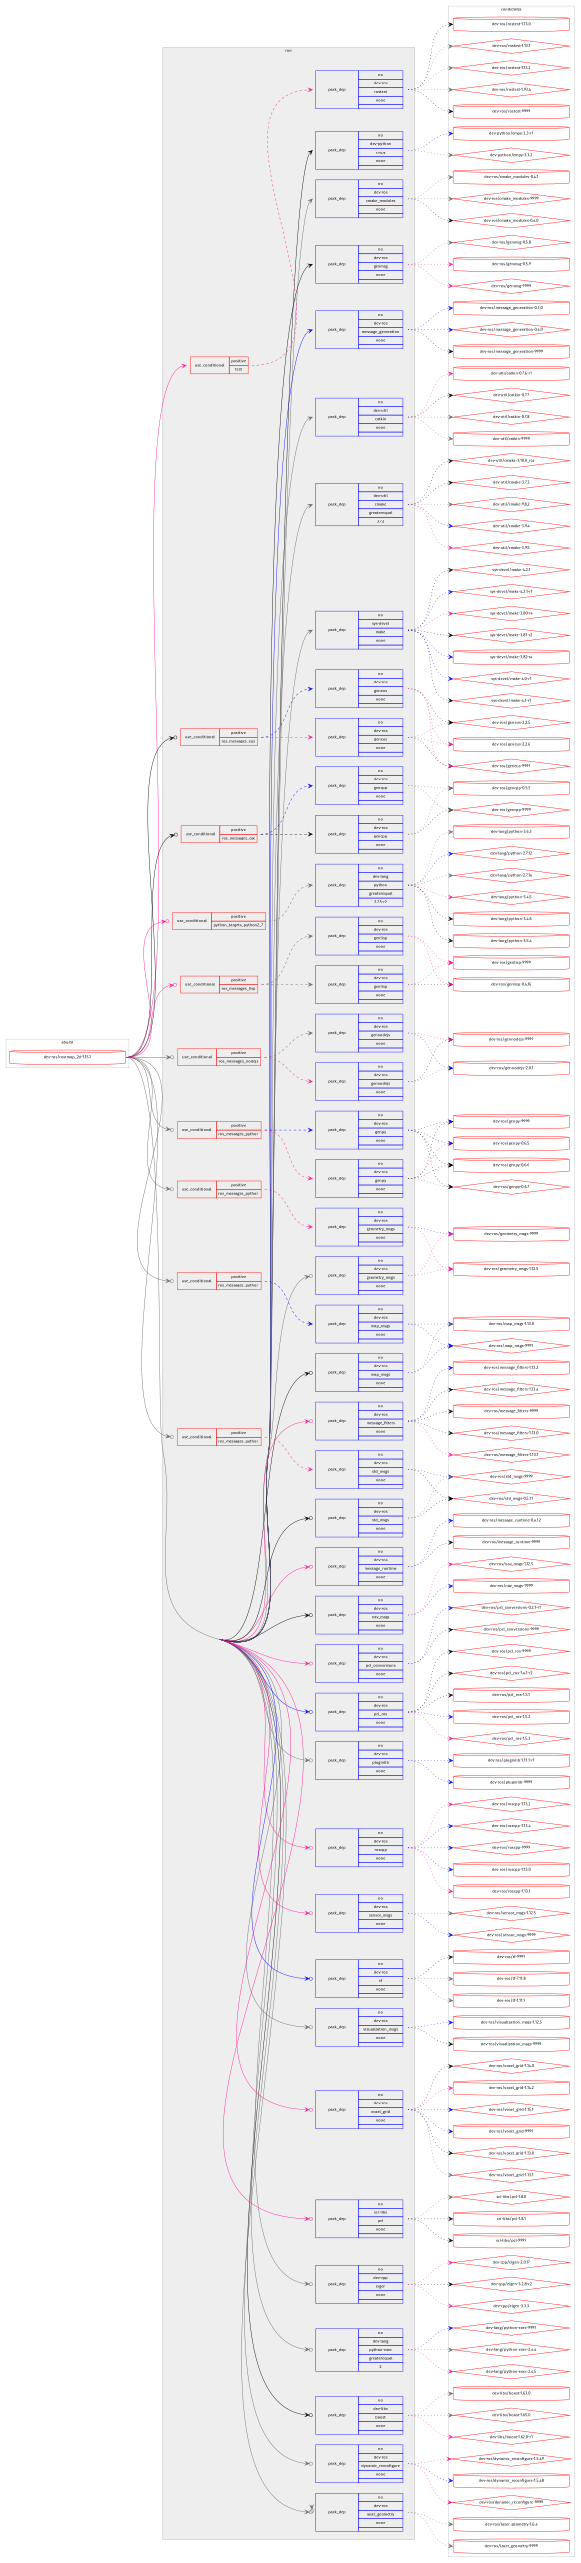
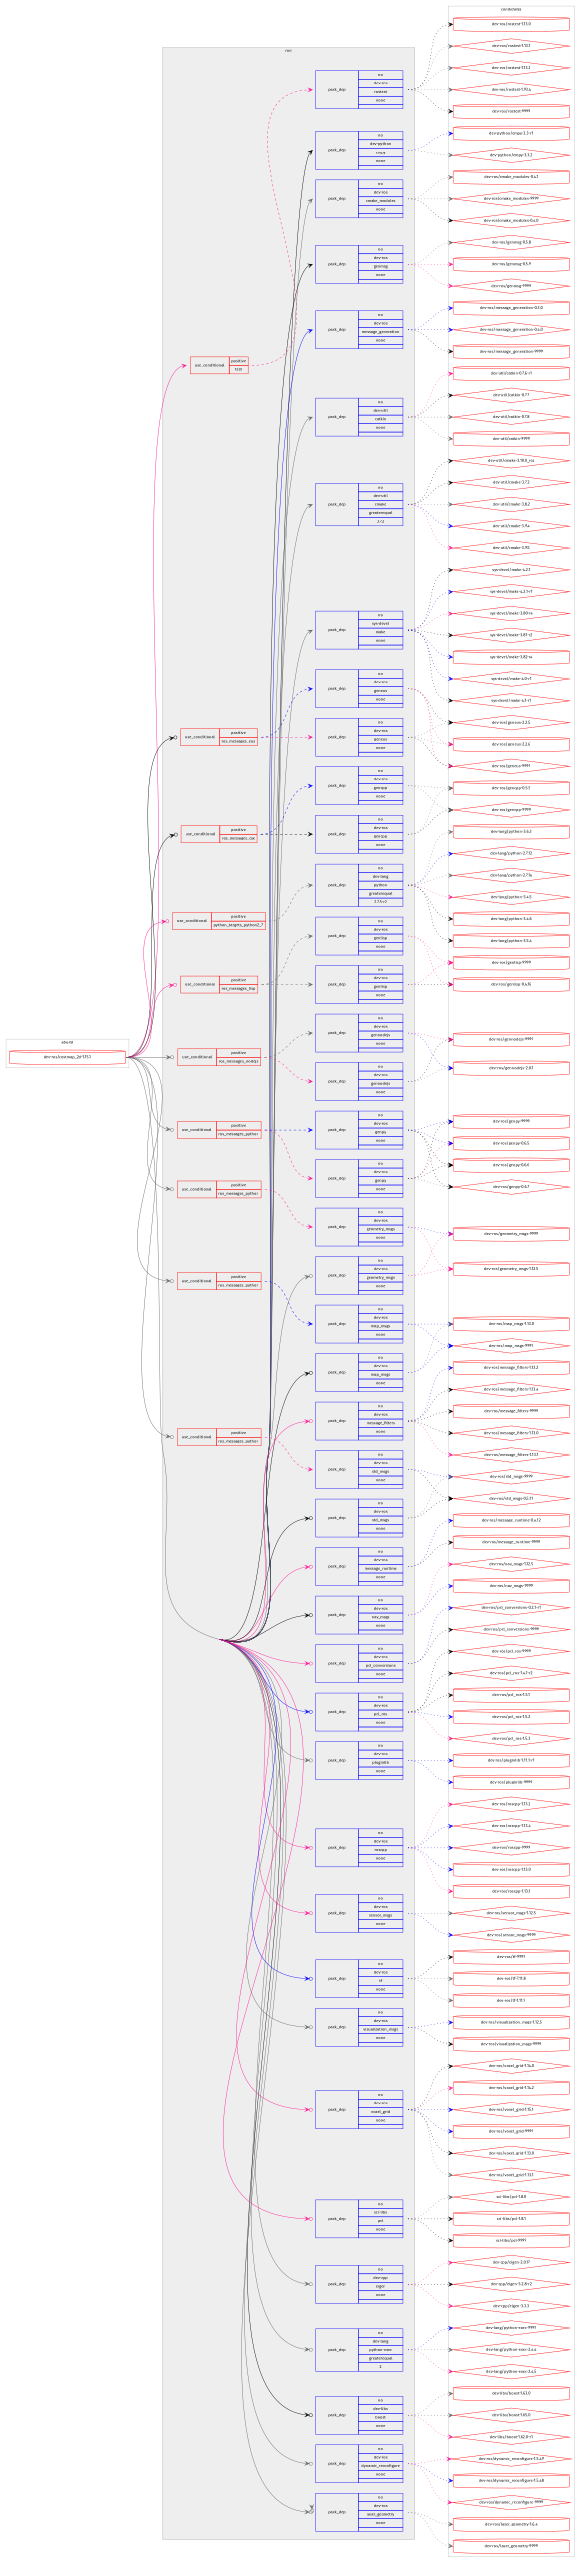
(511, 504) -> (511, 504)
